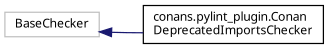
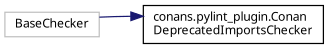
(127, 33) -> (115, 17)
